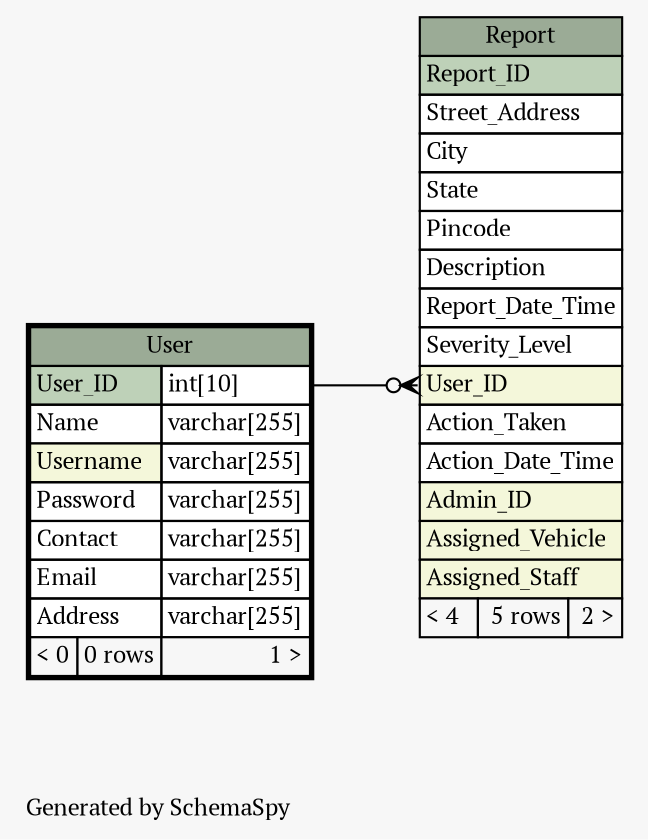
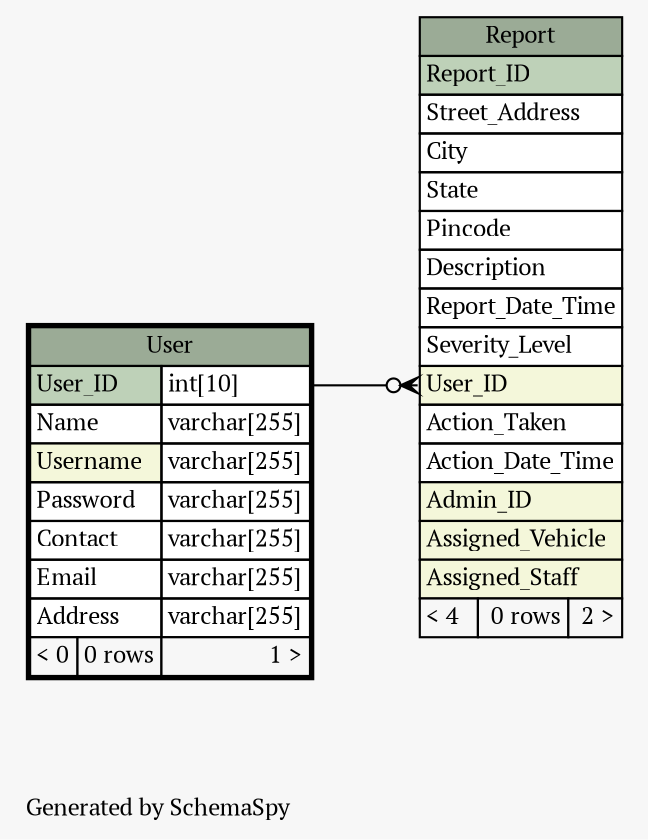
(526, 617) -> (526, 617)
